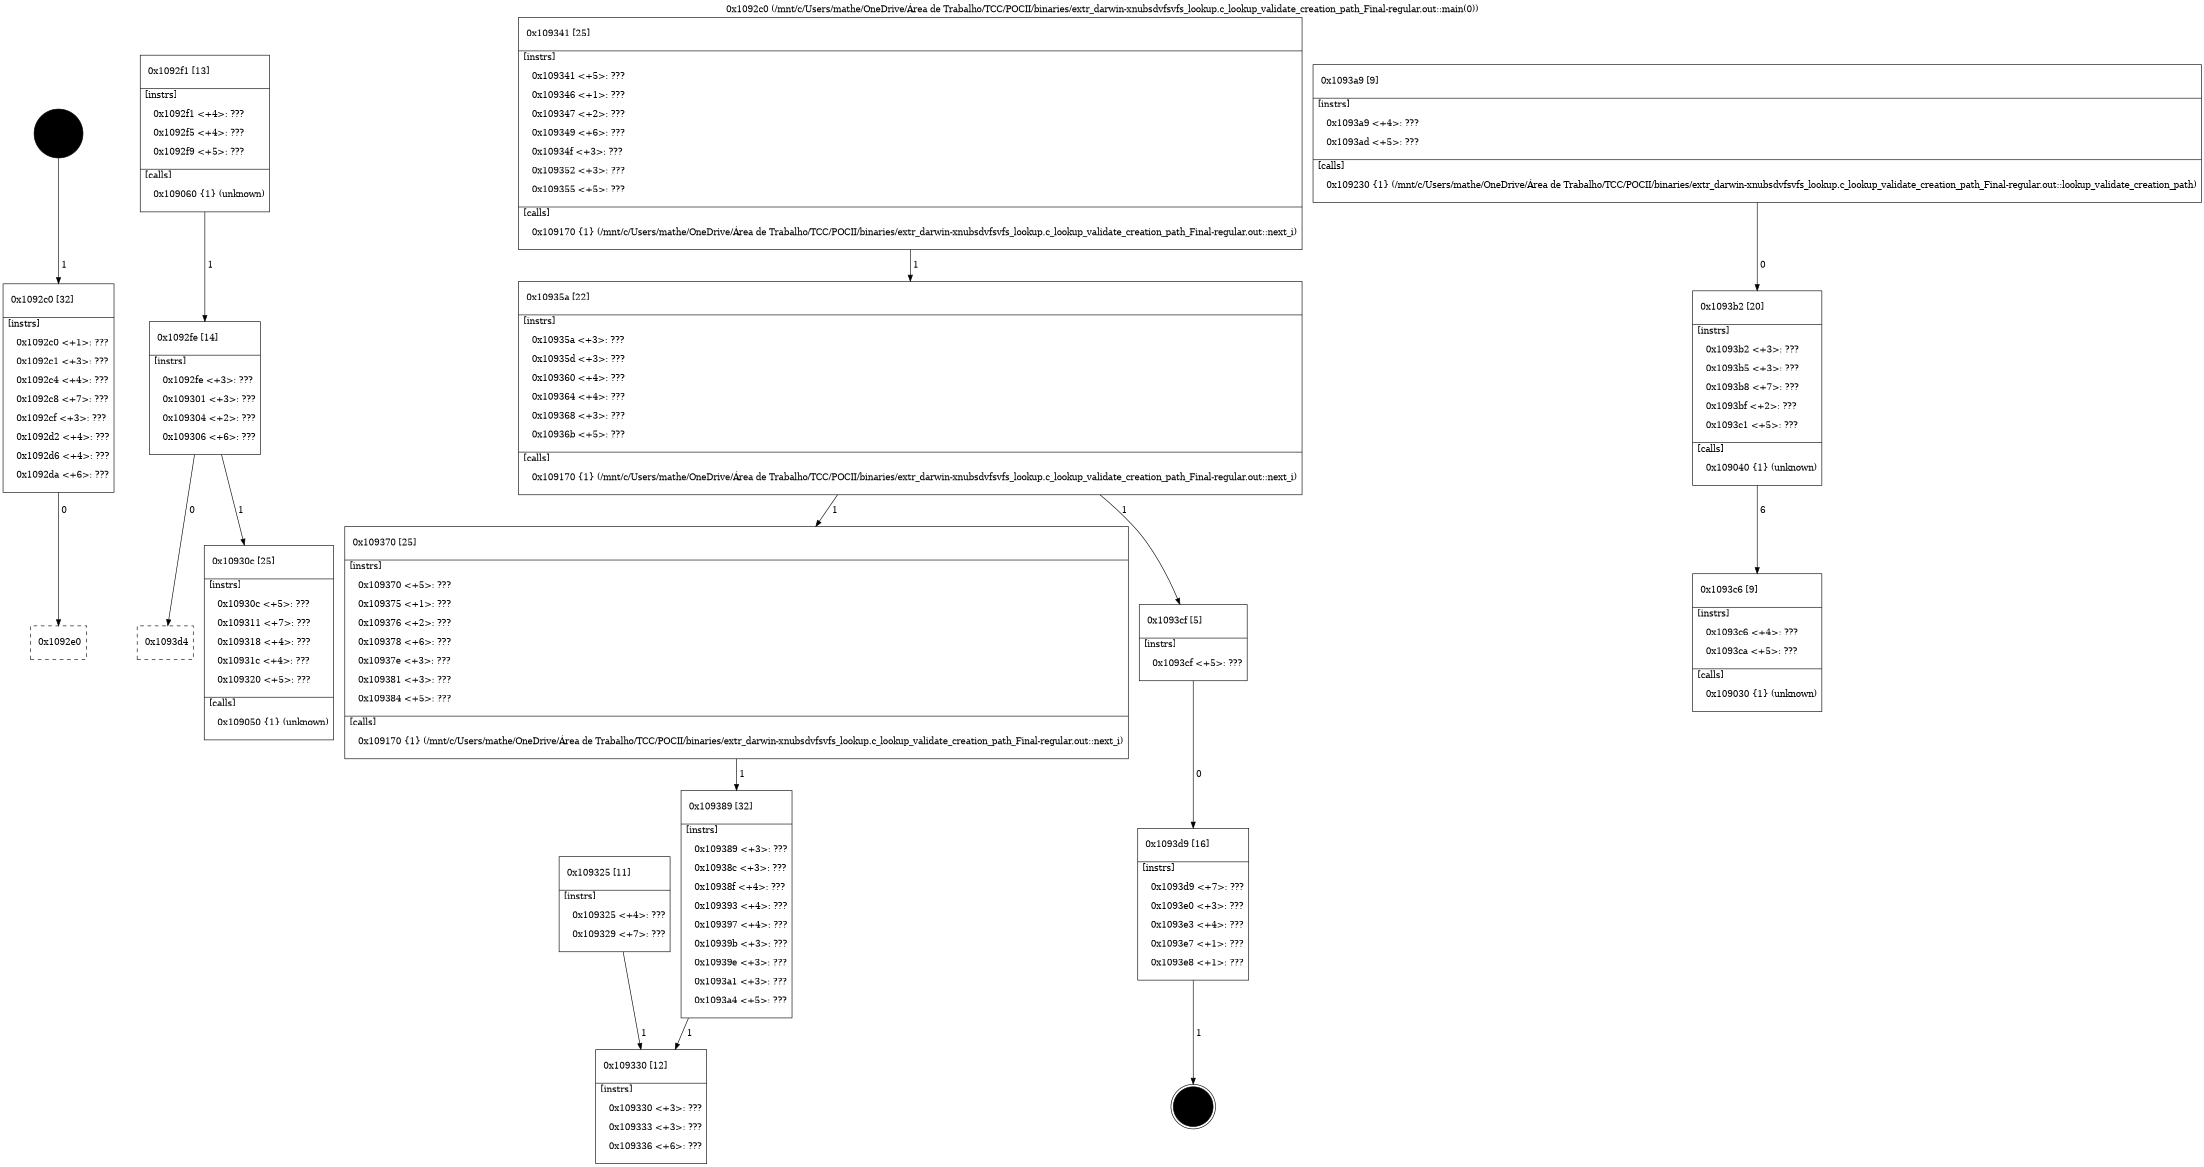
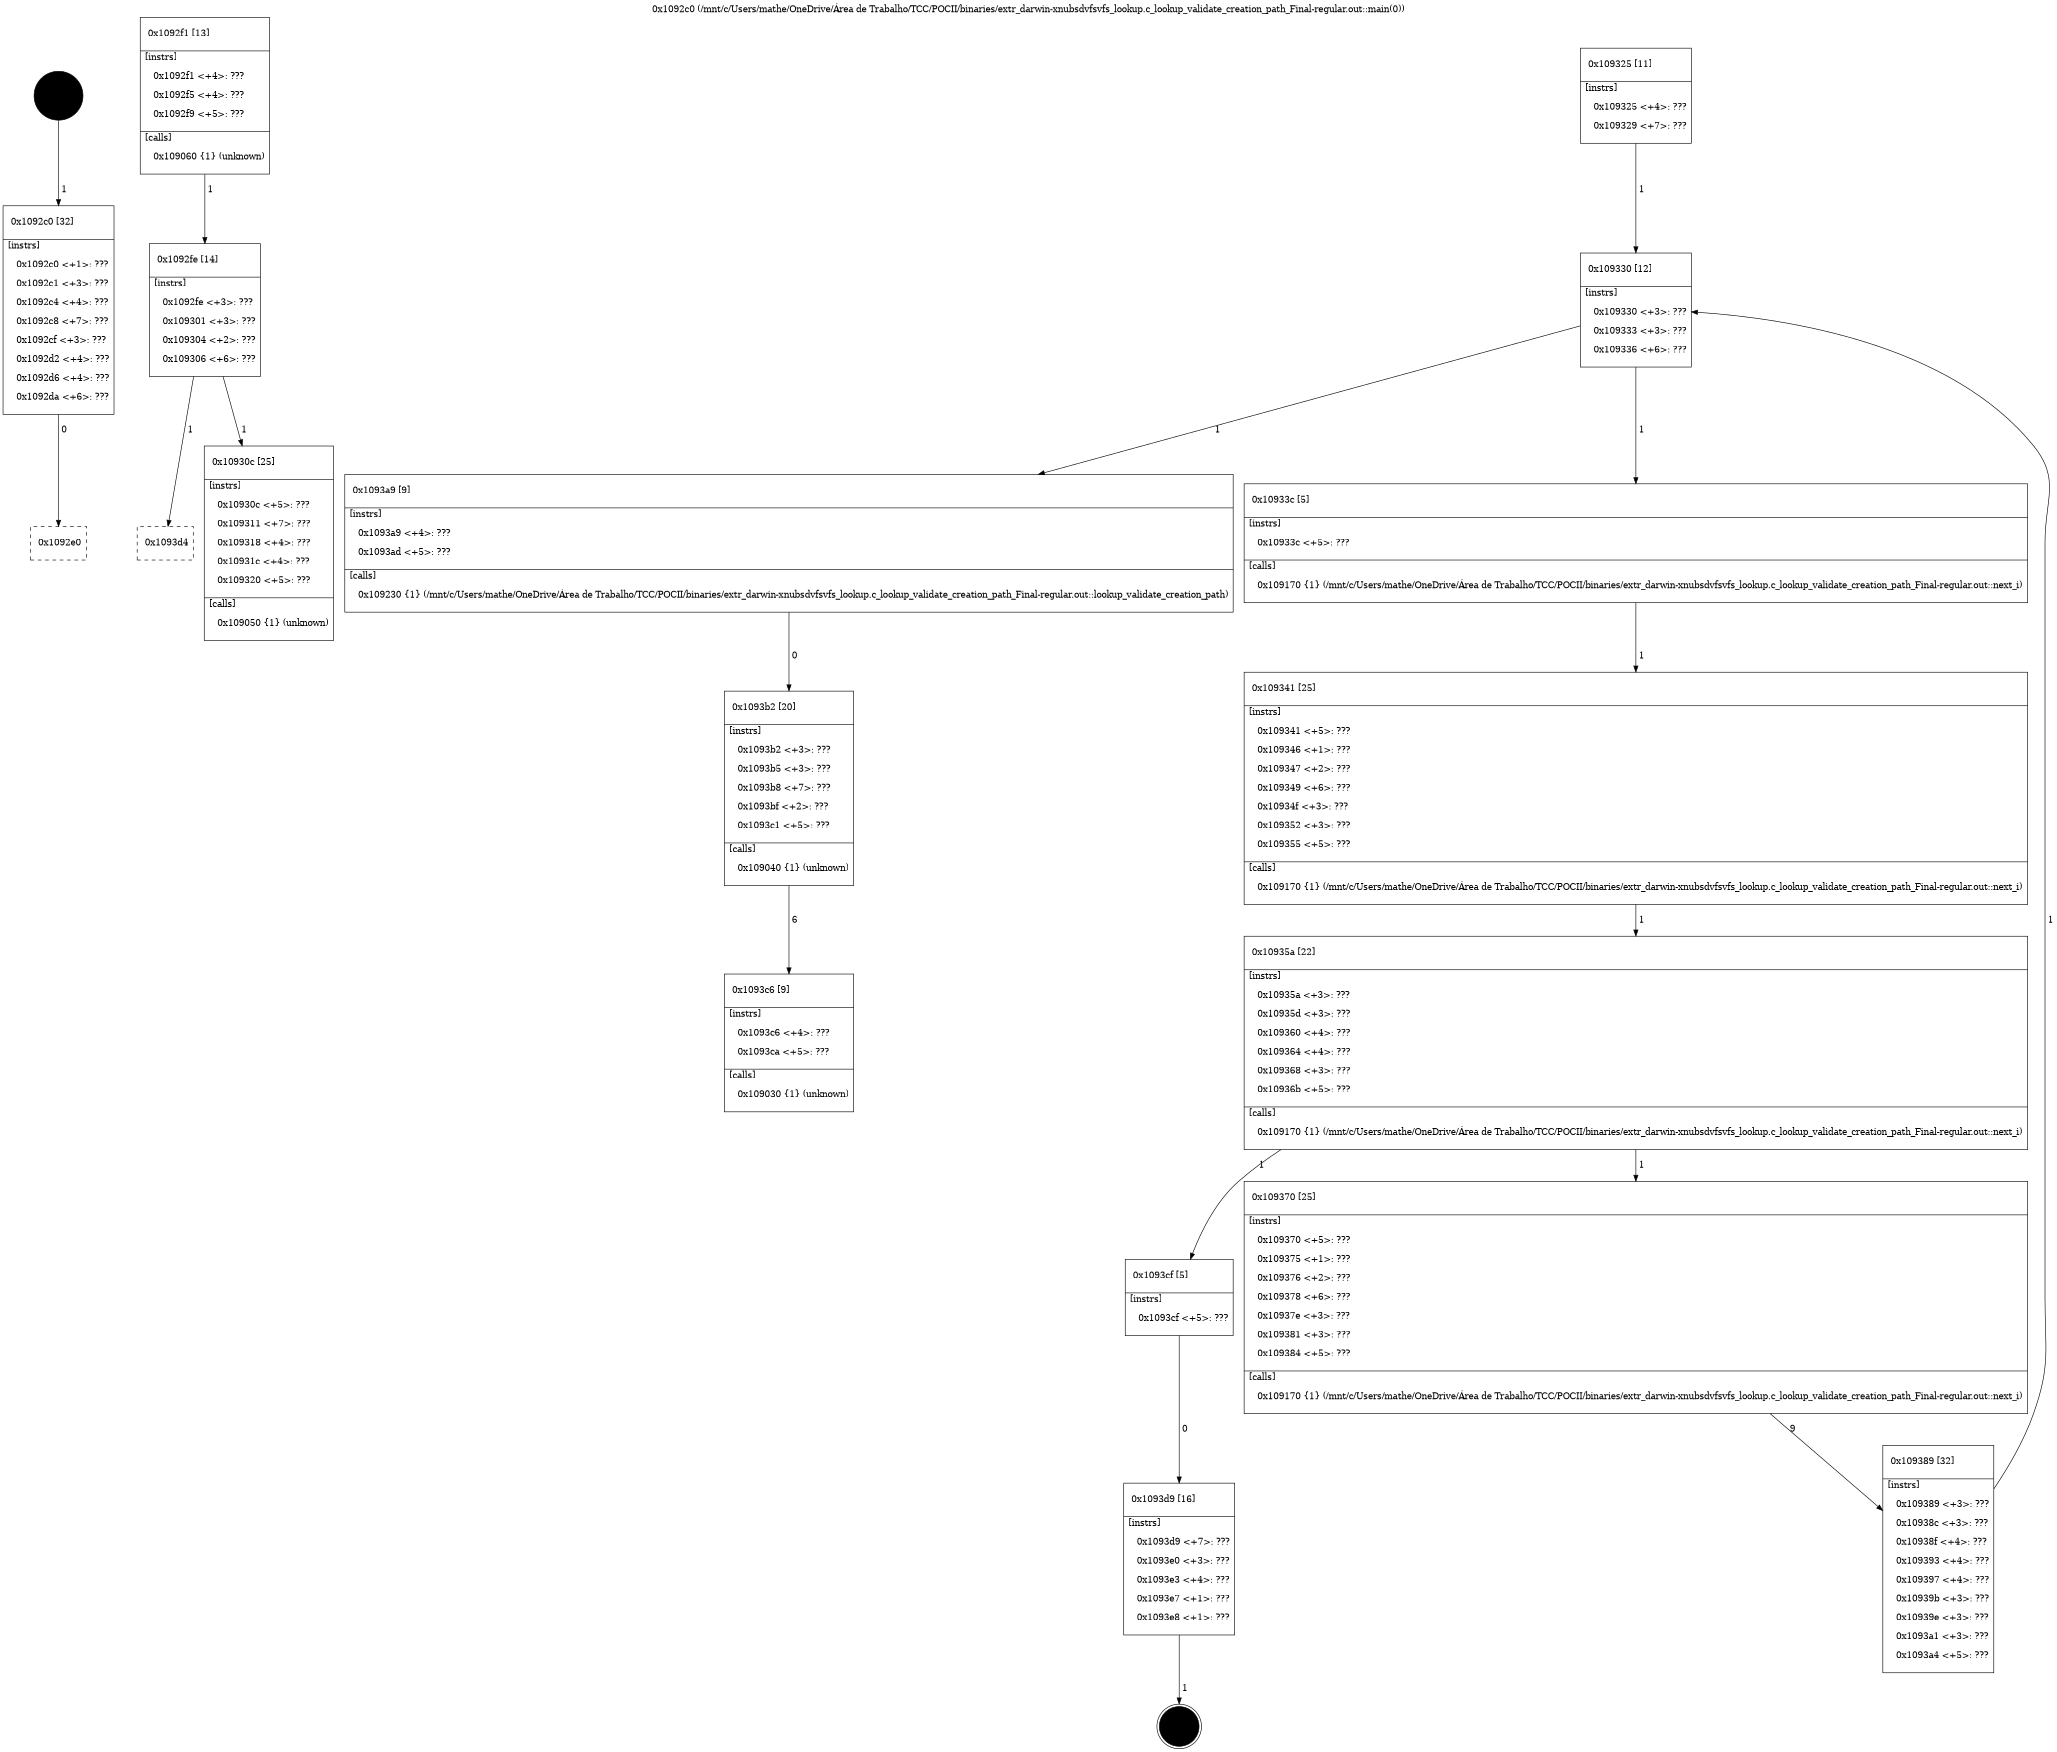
none -> (1312, 399)
(191, 511) -> (189, 430)
none -> (1636, 543)
(741, 775) -> (1791, 1430)
